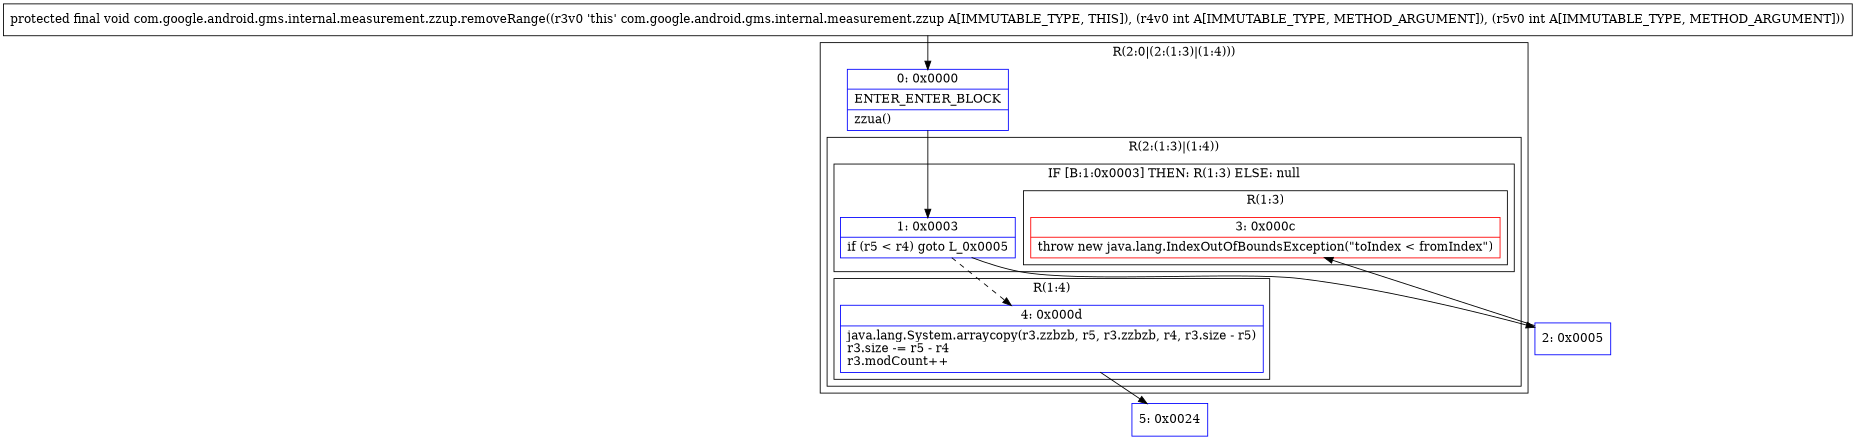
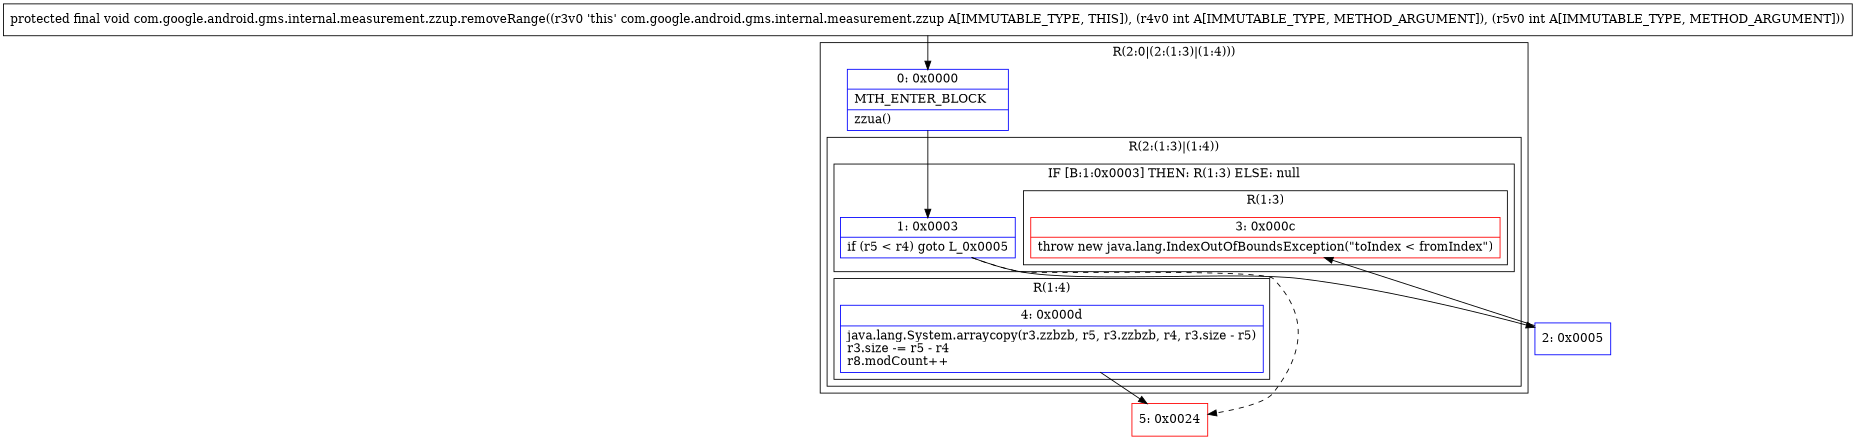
(928, 99) -> (921, 99)
(985, 284) -> (1283, 291)
(898, 362) -> (898, 362)
(1170, 420) -> (1170, 420)
